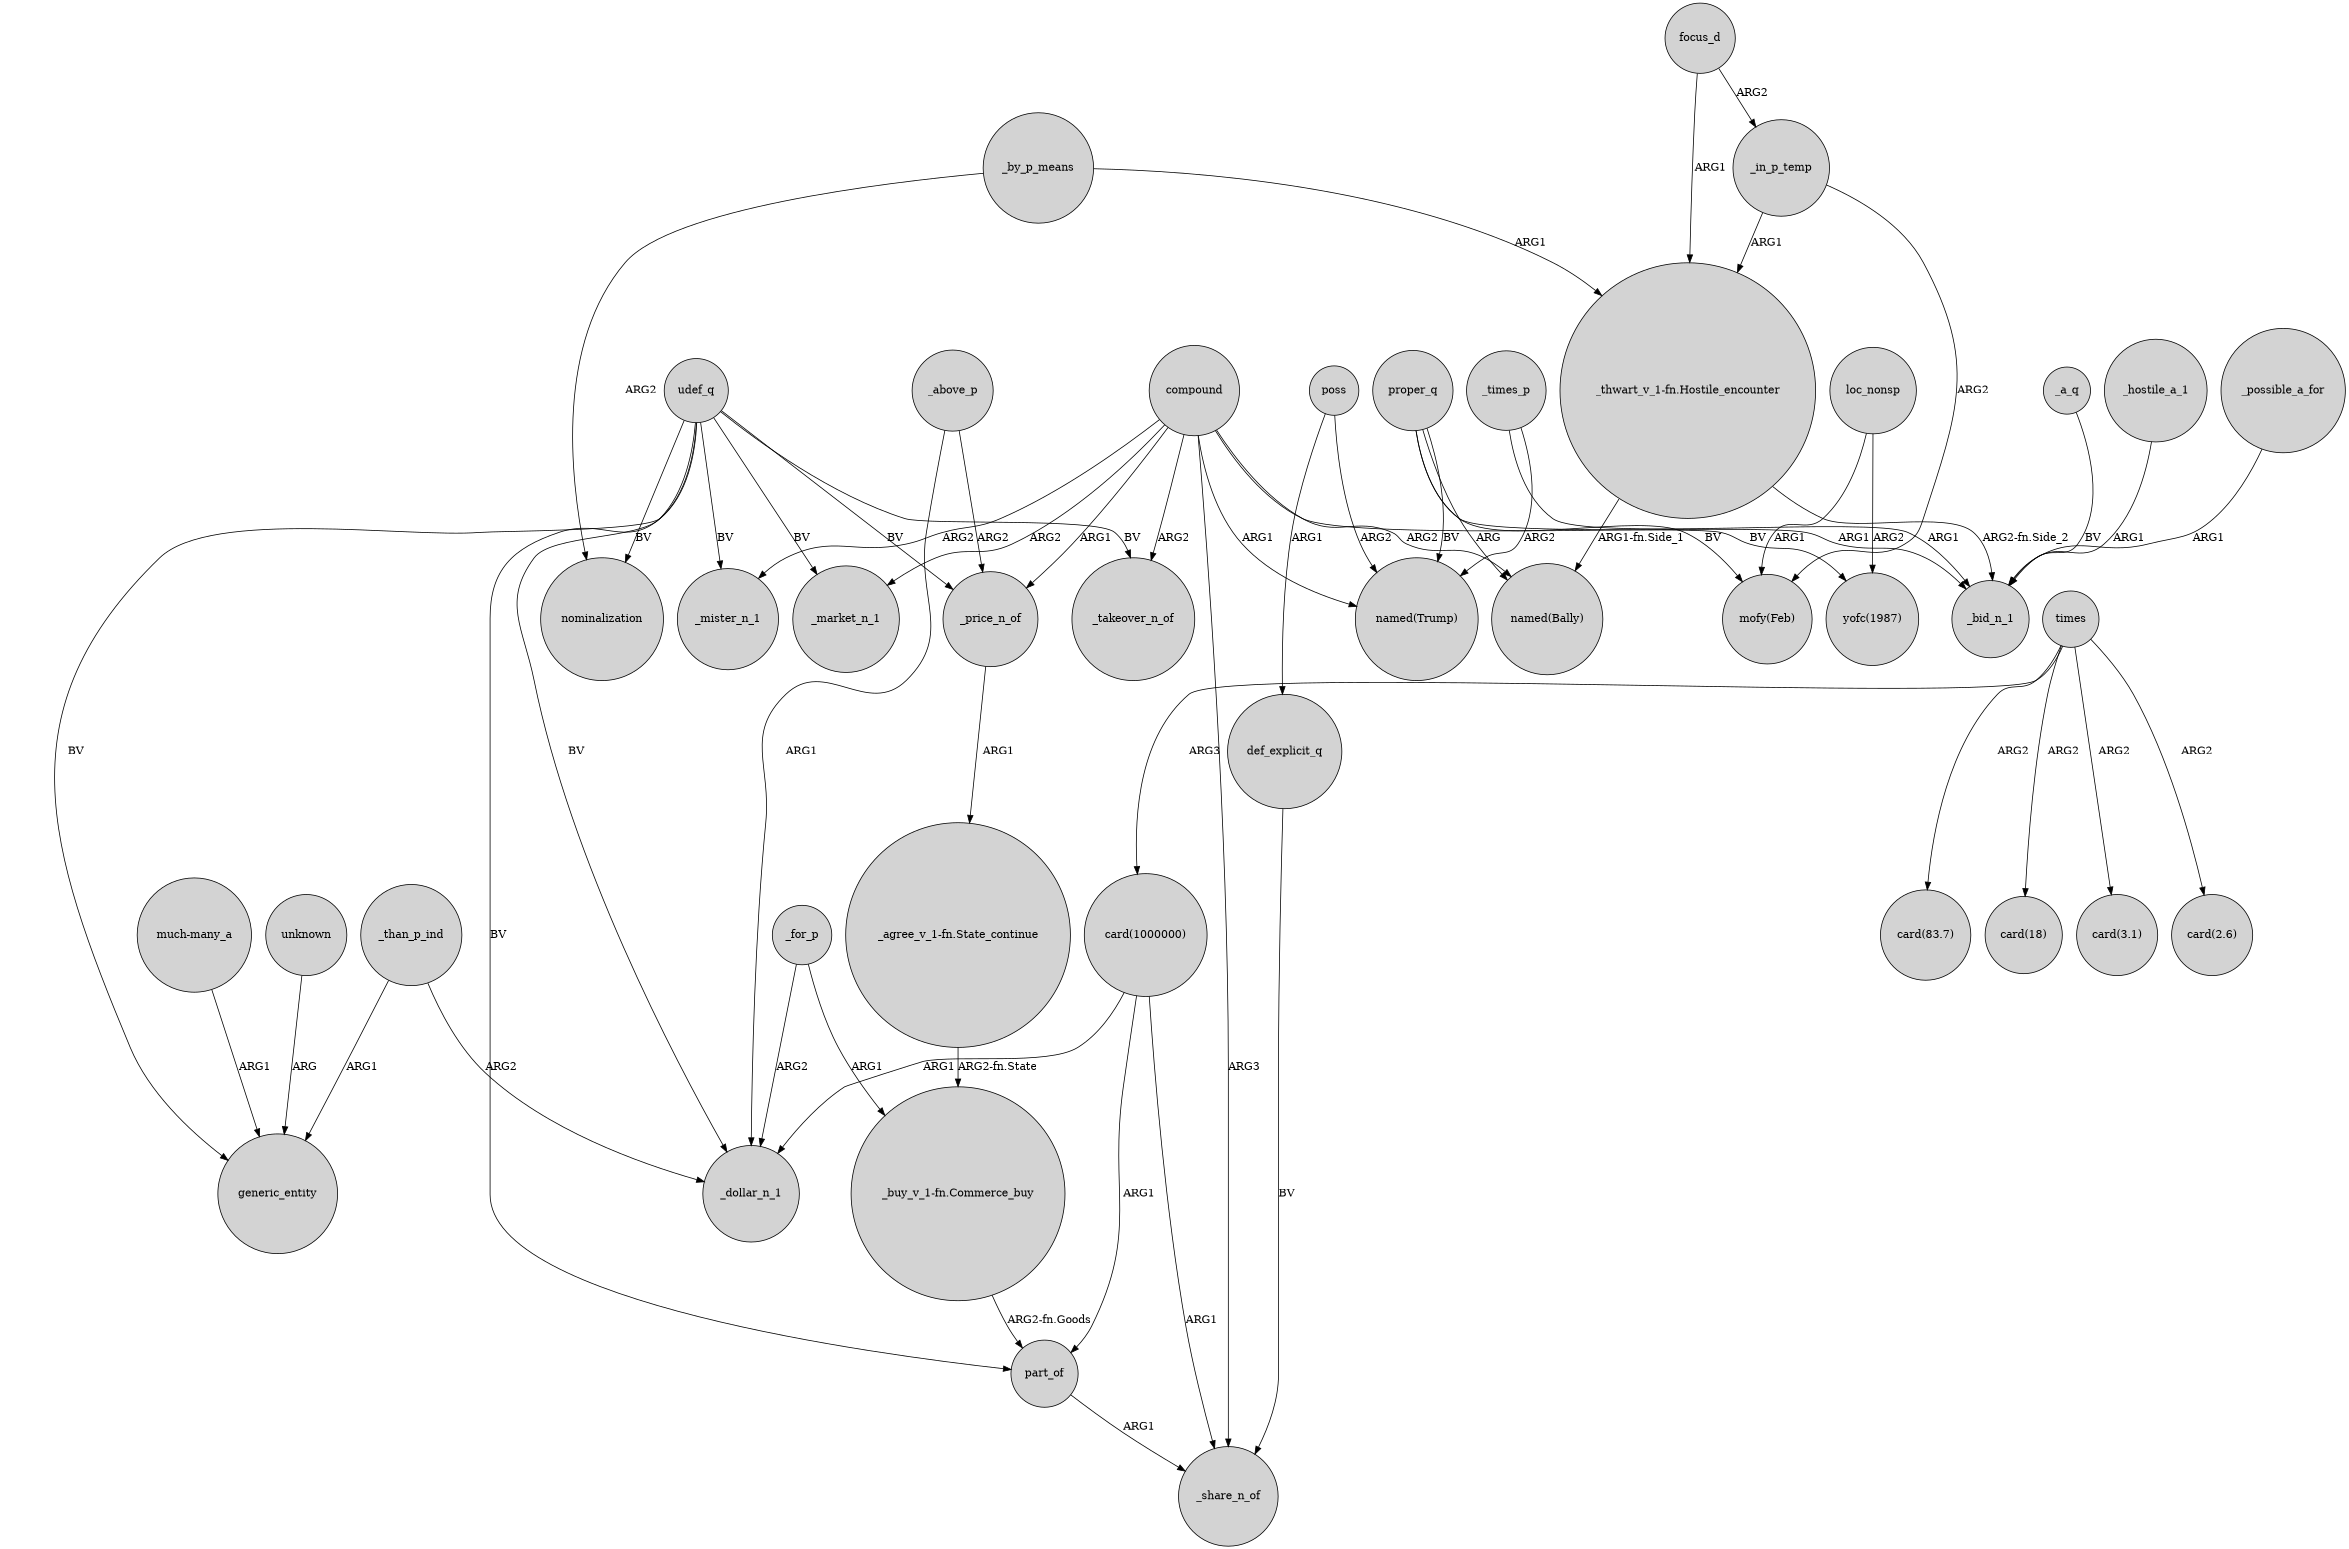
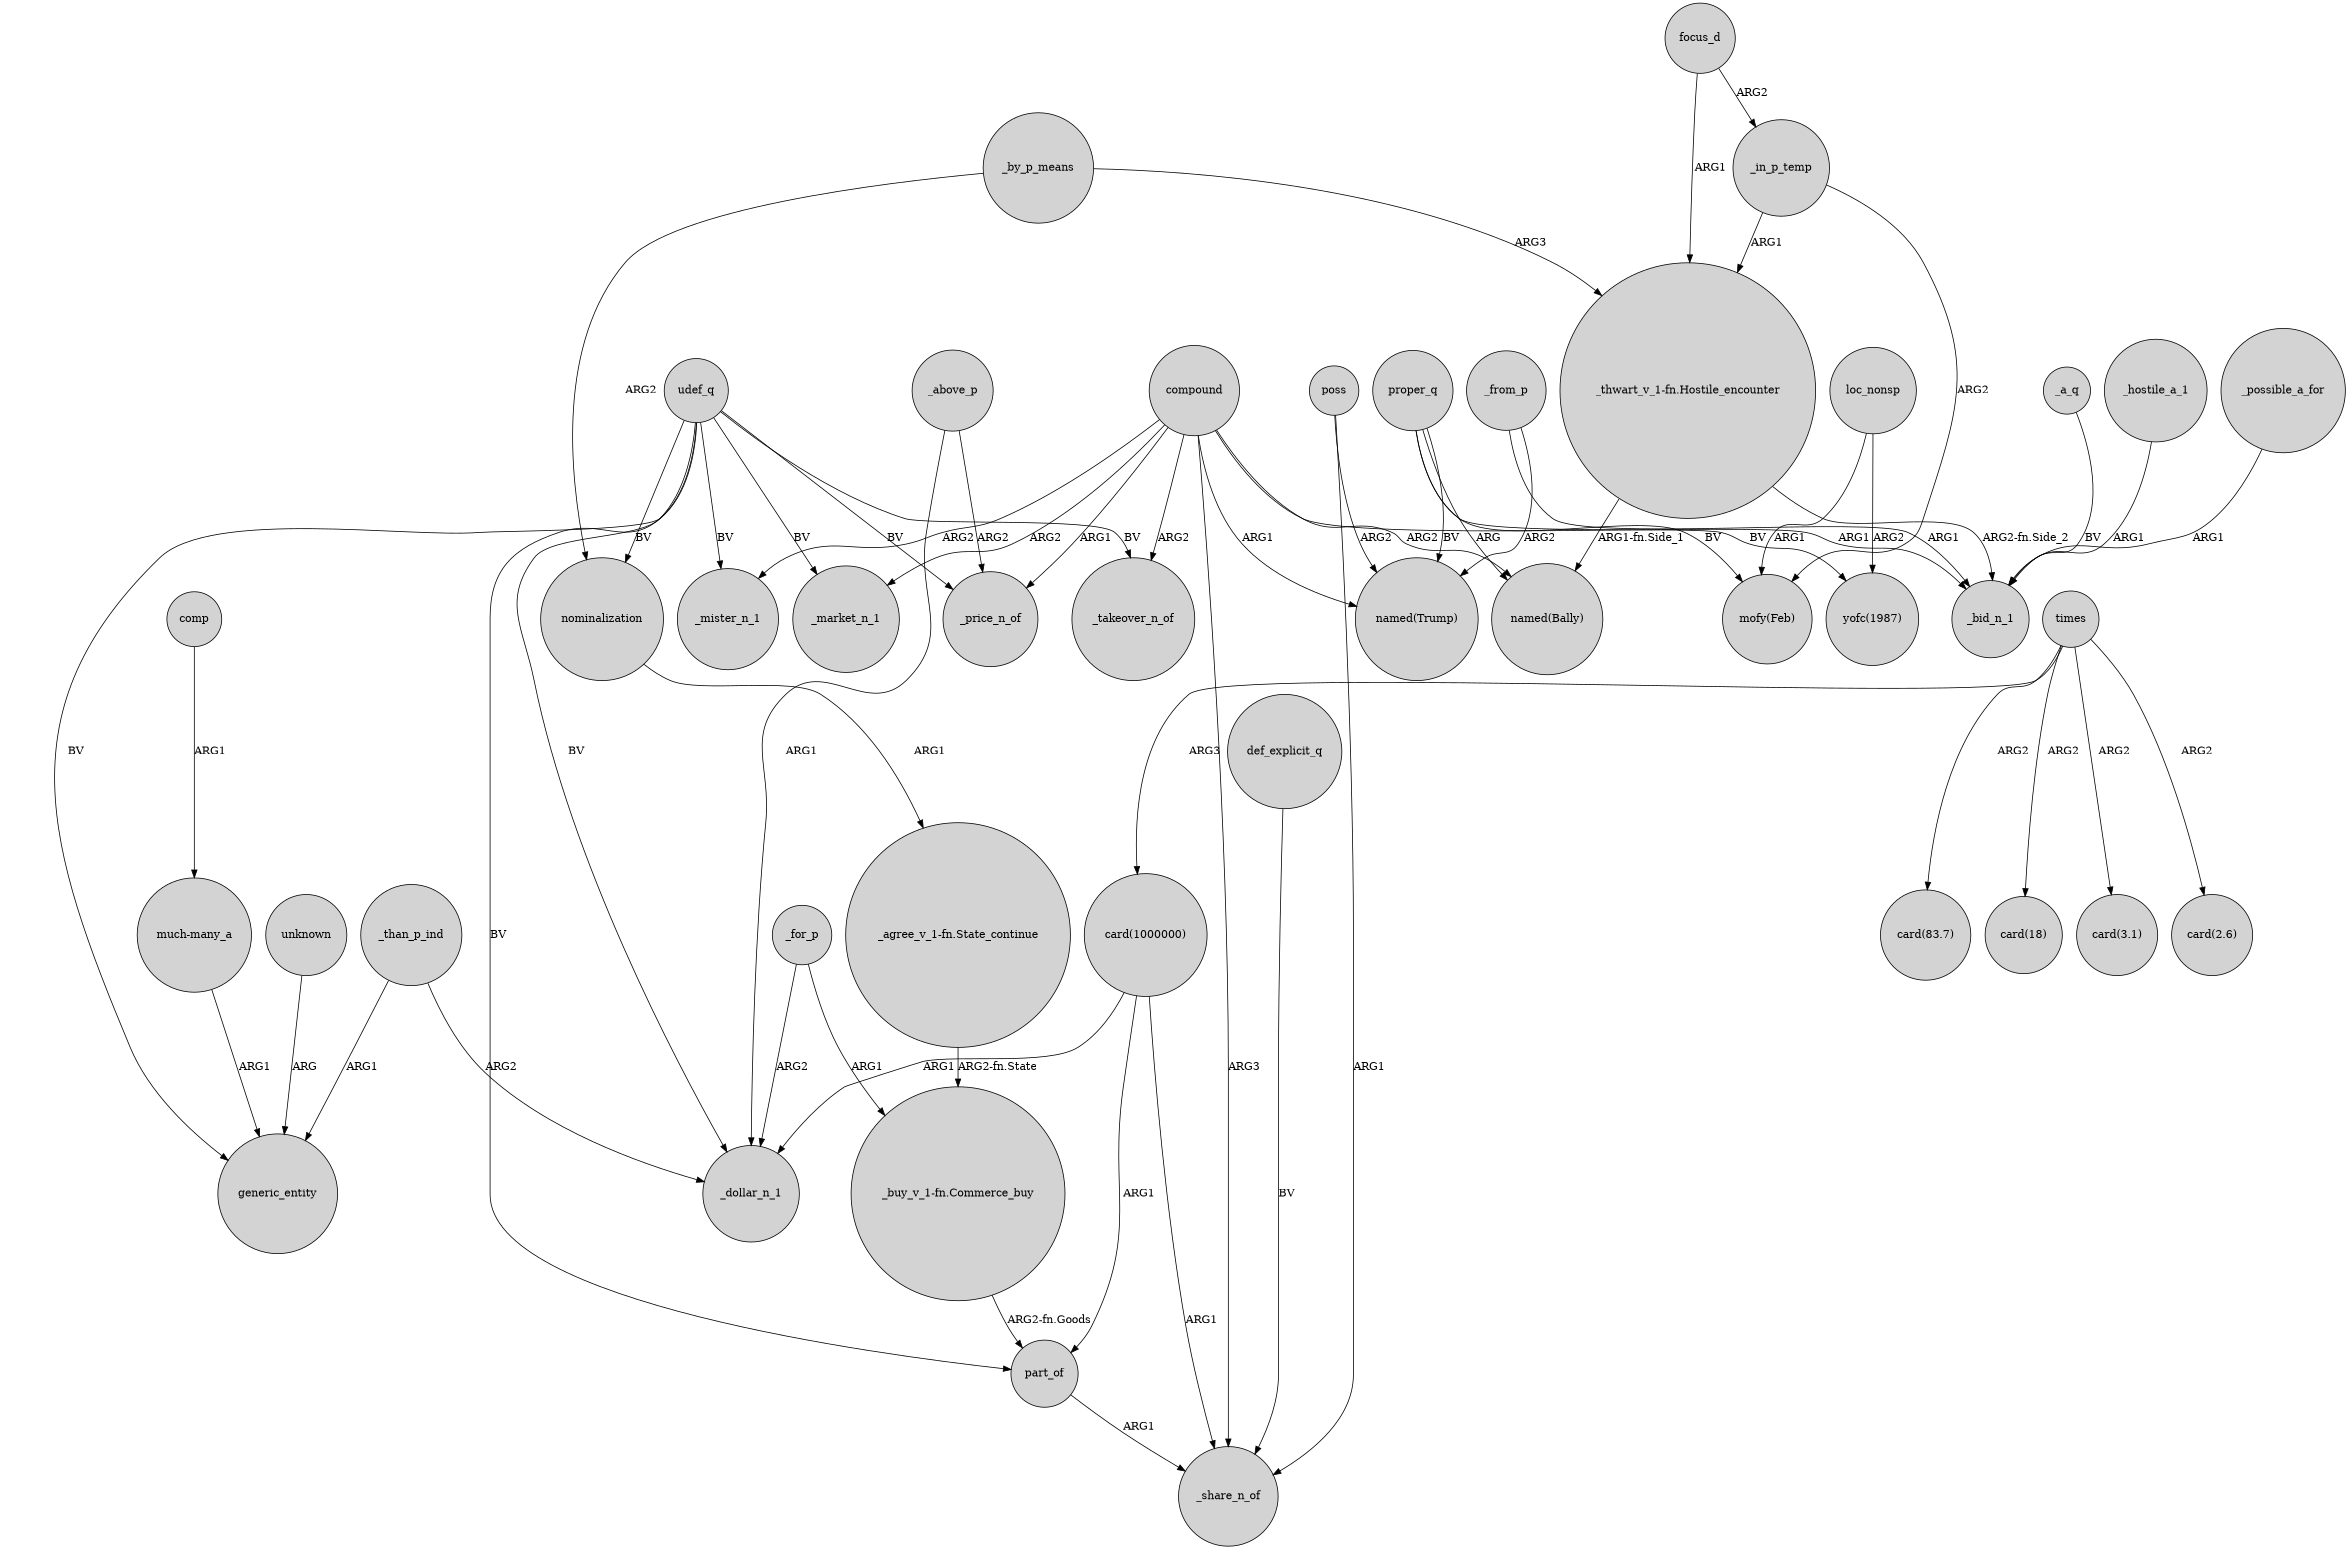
(1531, 243) -> (1531, 243)
(1506, 391) -> (1506, 391)
(1289, 548) -> (1353, 958)
none -> (194, 619)
(978, 741) -> (811, 691)
